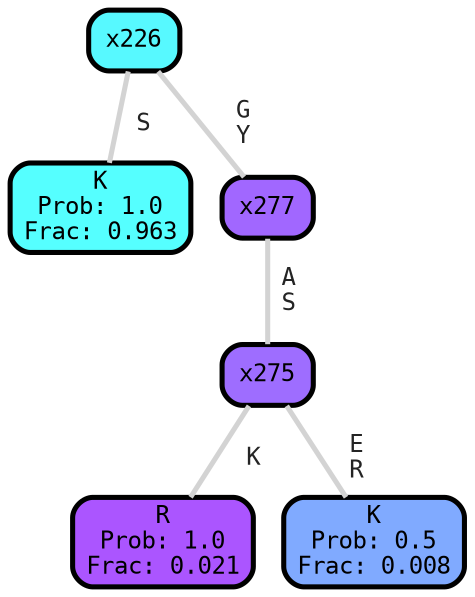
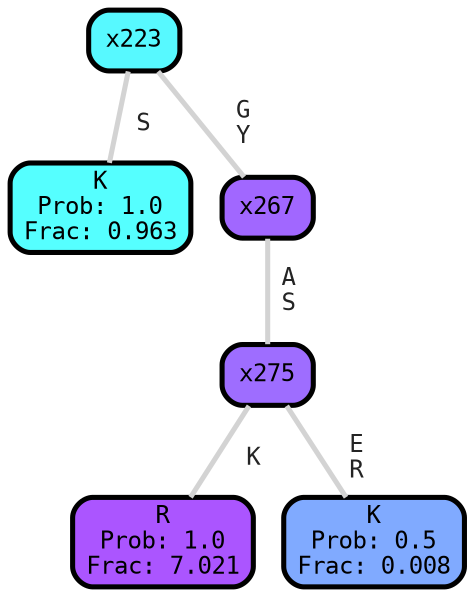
(134, 41) -> (134, 41)
(268, 208) -> (268, 208)
(163, 542) -> (163, 542)
